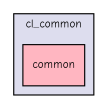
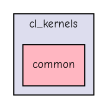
(54, 25) -> (54, 25)
